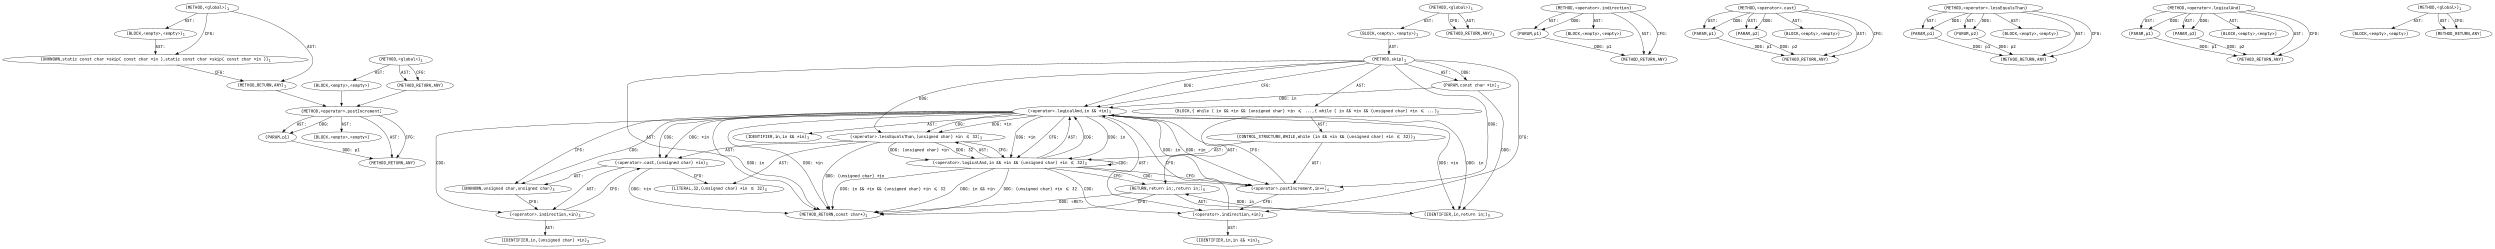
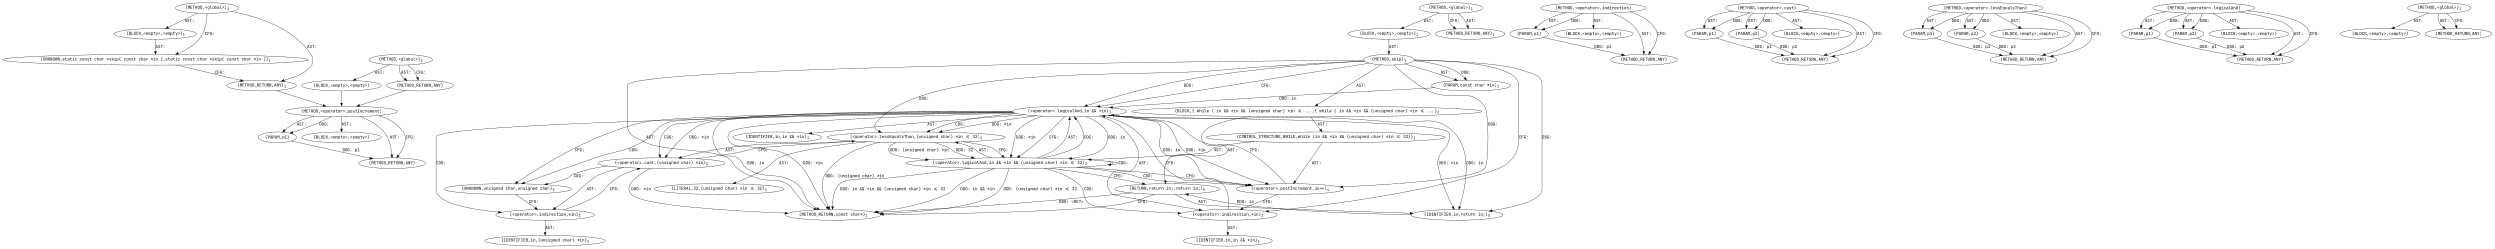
(1501, 150) -> (1542, 98)
(689, 175) -> (774, 147)
(580, 176) -> (580, 176)
